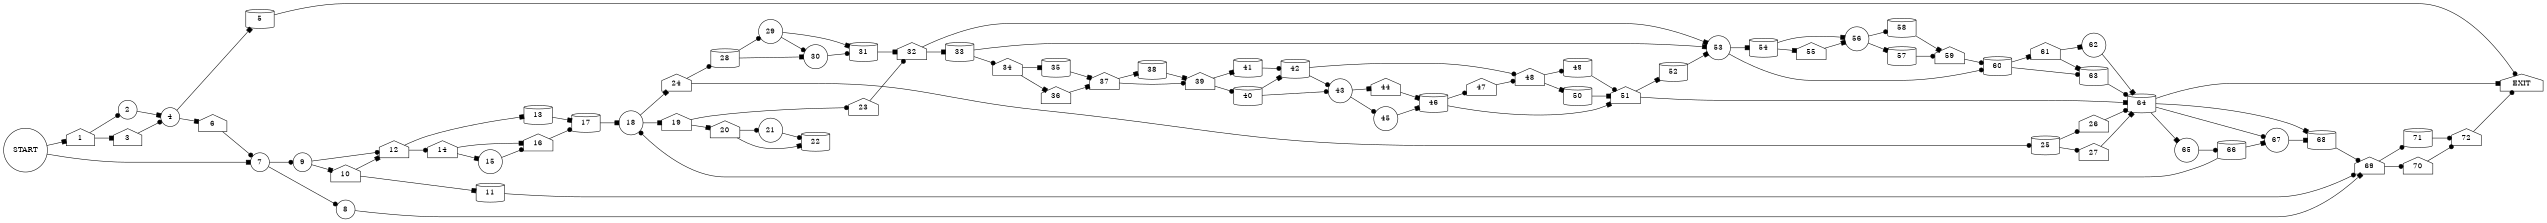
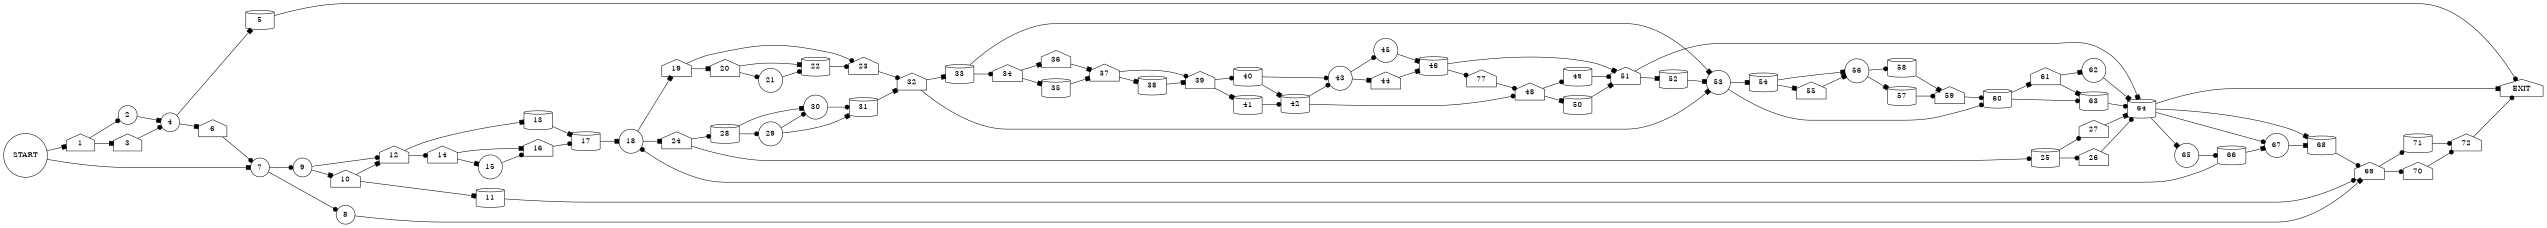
none -> (837, 67)
(1481, 88) -> (1481, 79)
